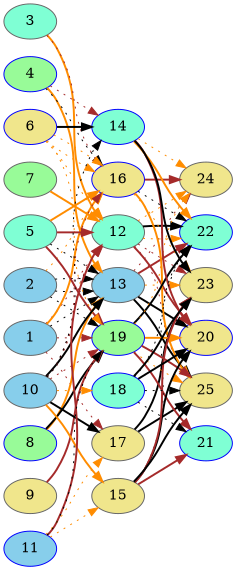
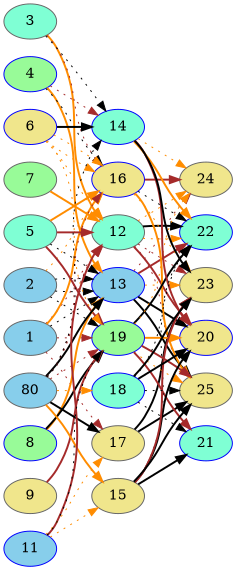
none -> (74, 69)
(118, 285) -> (118, 285)
(30, 391) -> (30, 391)
(158, 472) -> (158, 472)
